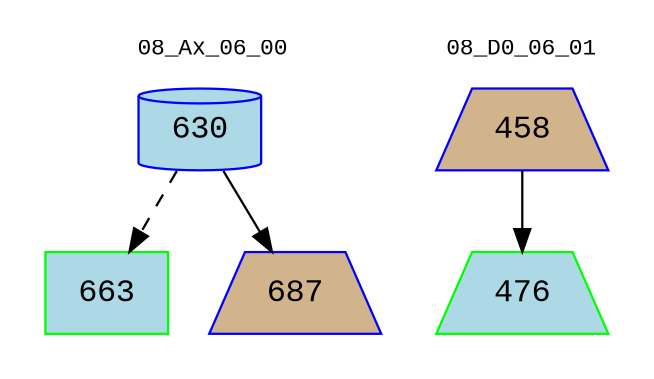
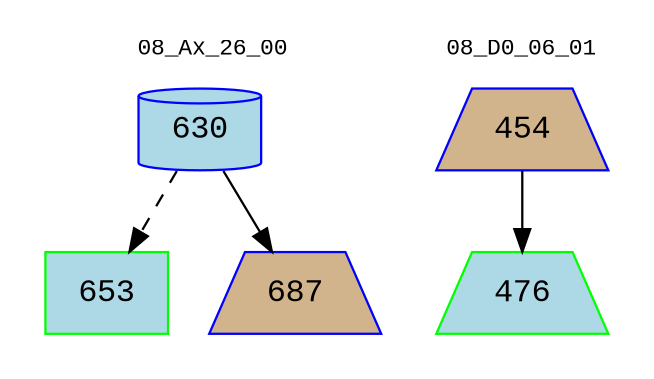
(213, 49) -> (213, 49)
(522, 129) -> (522, 129)
(107, 293) -> (107, 293)
